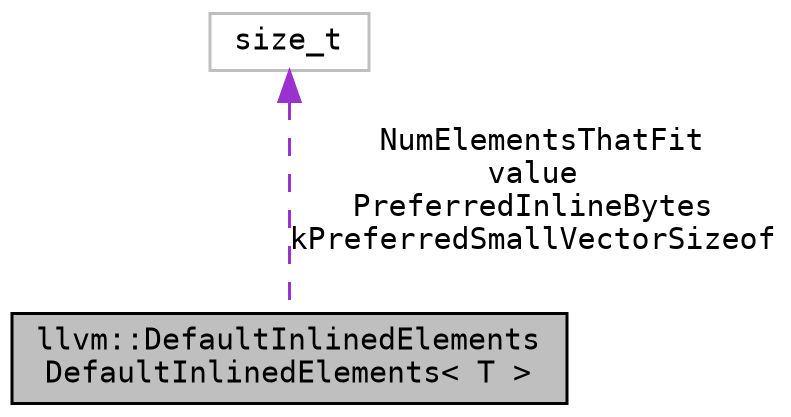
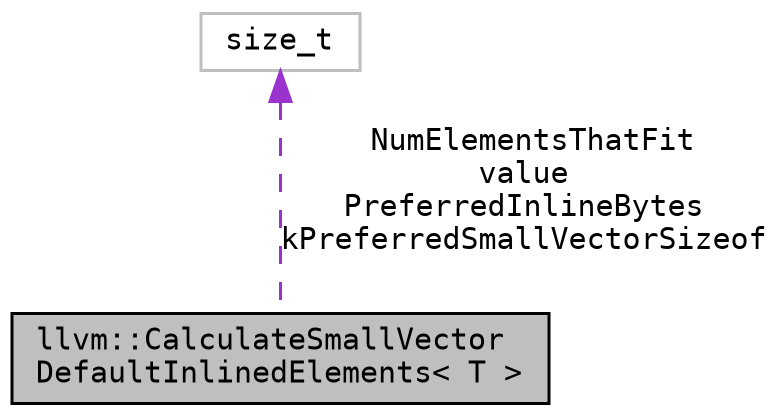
(290, 358) -> (280, 358)
